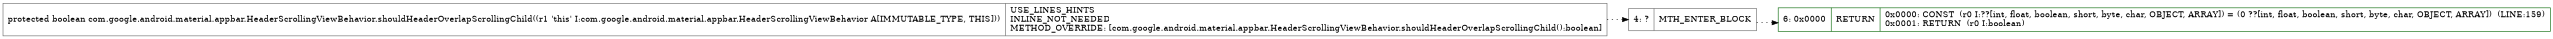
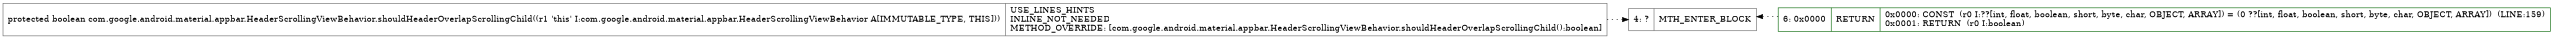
(1764, 23) -> (1770, 16)
